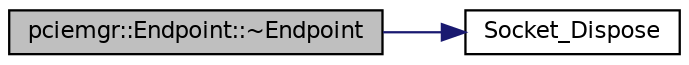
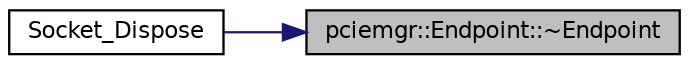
(412, 32) -> (253, 32)
